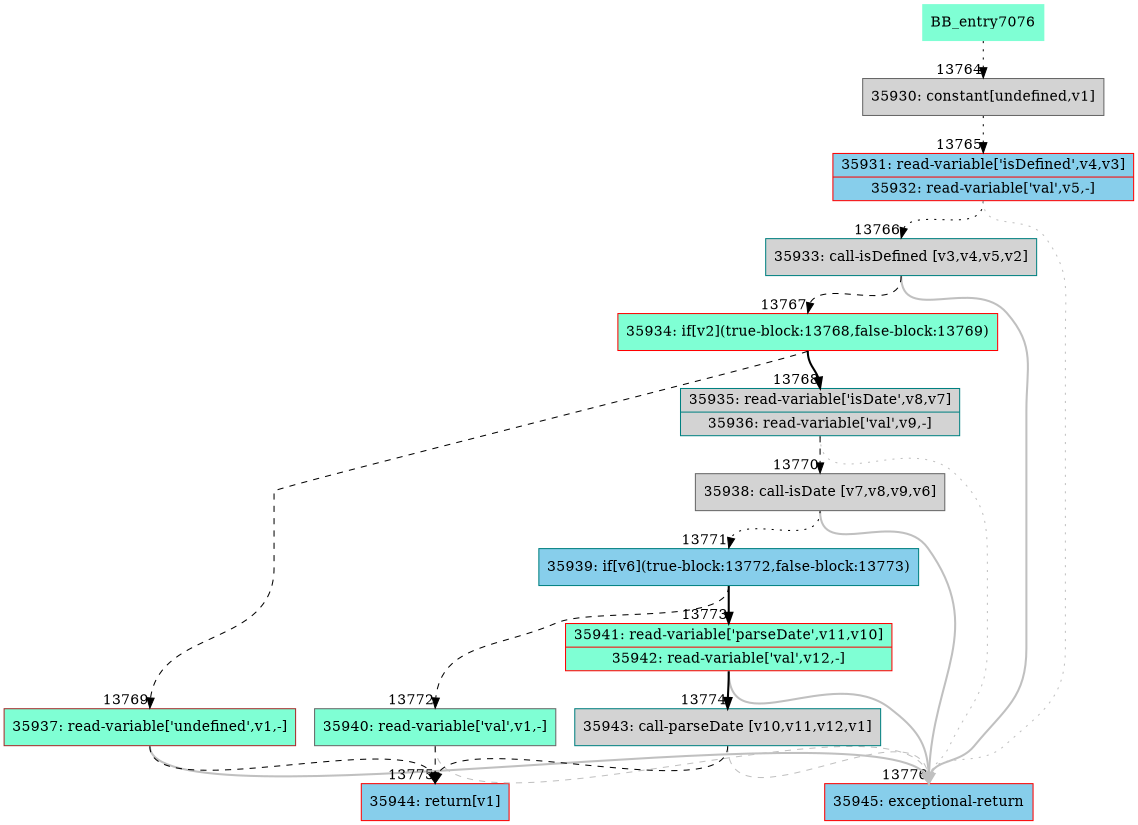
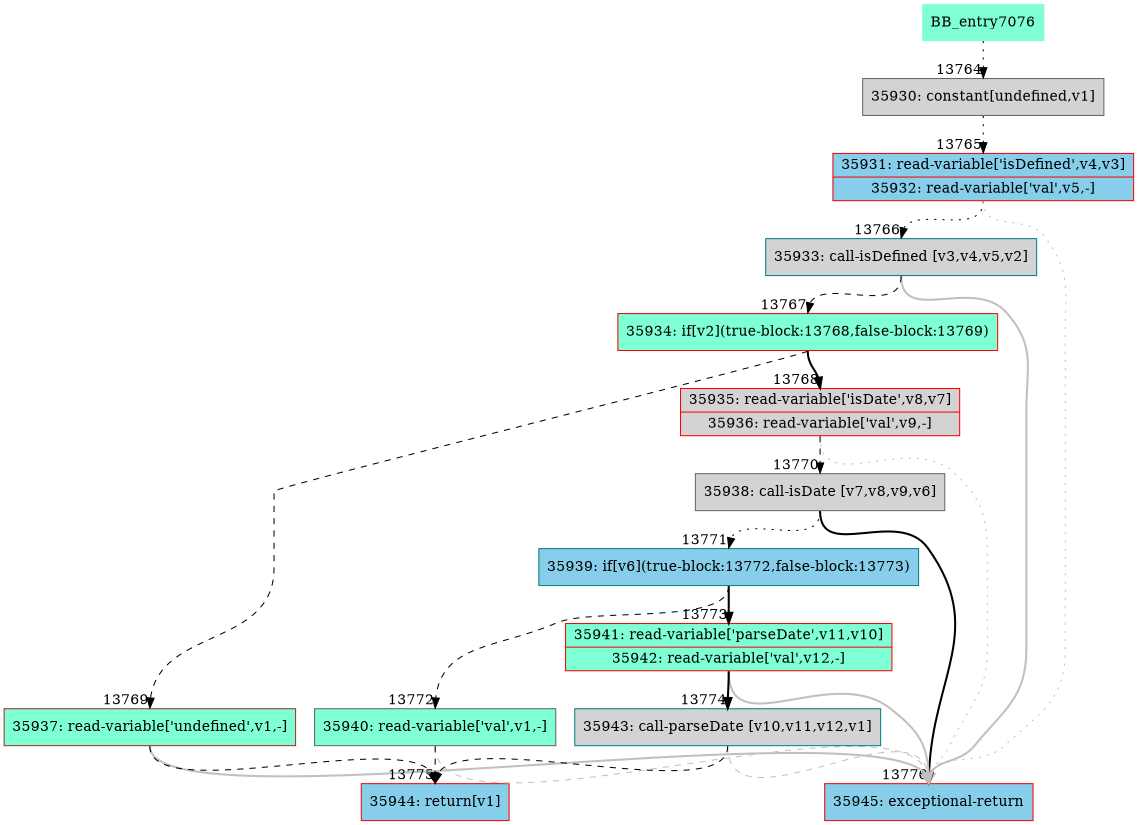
(820, 412) -> (820, 412)
(951, 596) -> (951, 596)
